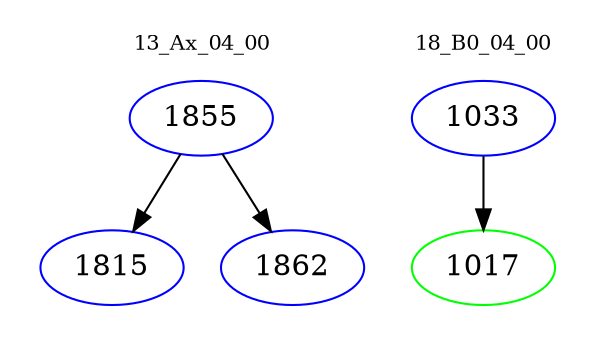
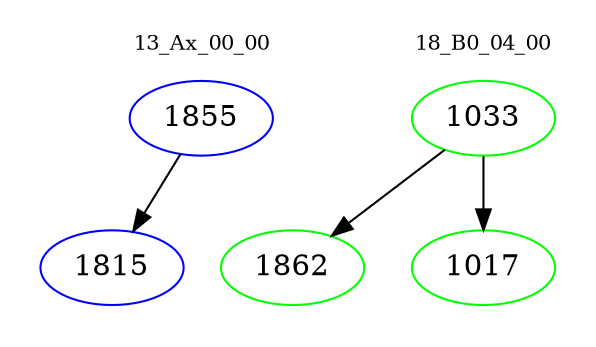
(202, 45) -> (202, 45)
(483, 118) -> (483, 118)
(241, 184) -> (409, 177)
(293, 268) -> (293, 268)
